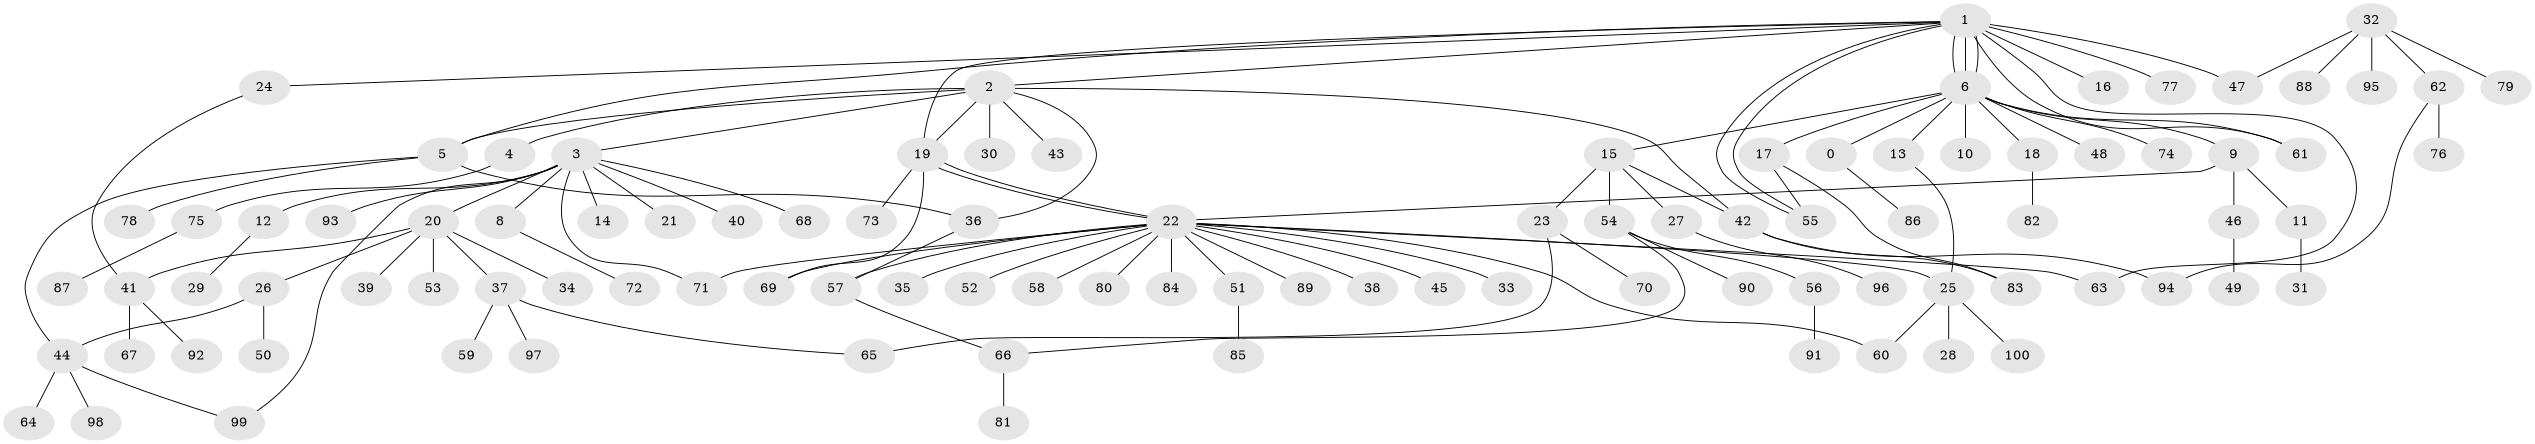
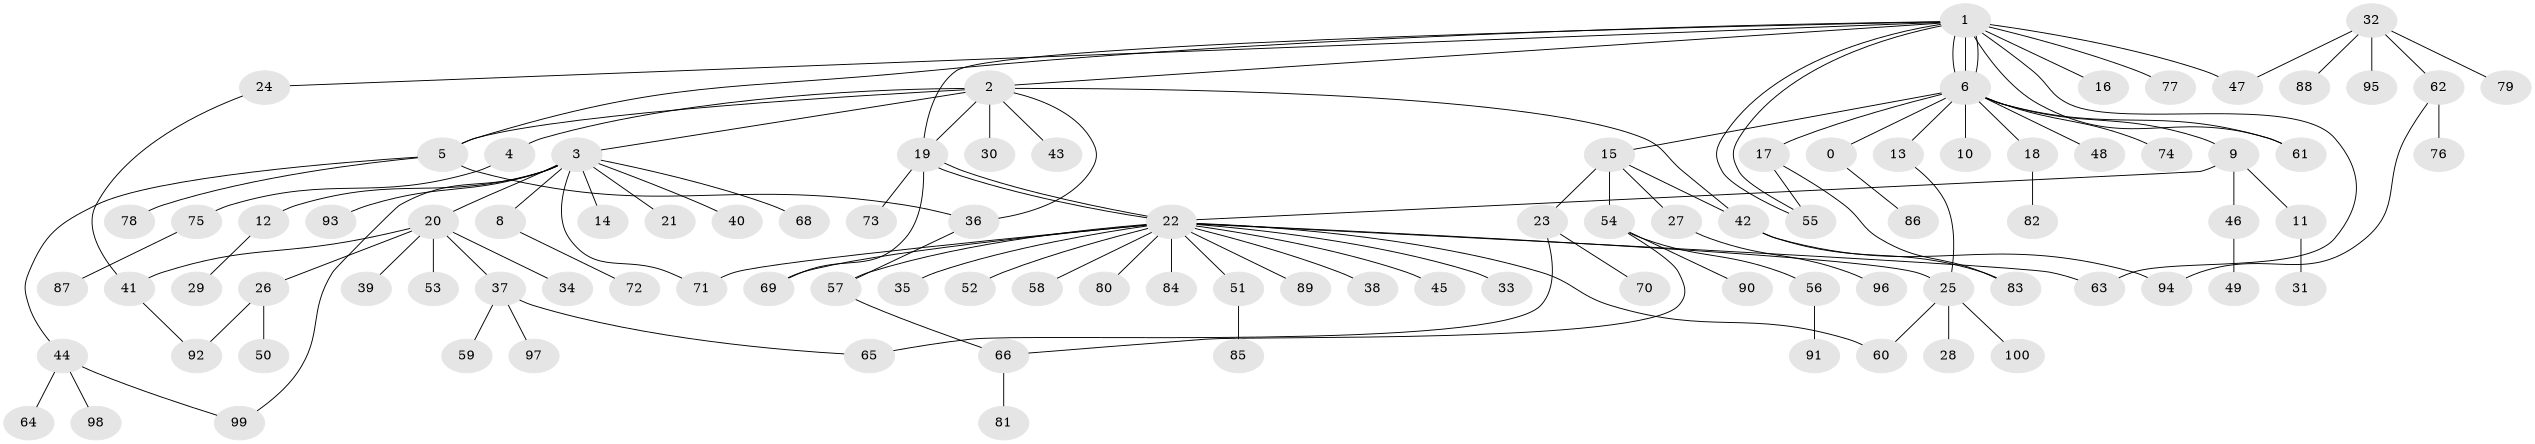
(171, 321) -> (230, 322)
(130, 356) -> none
